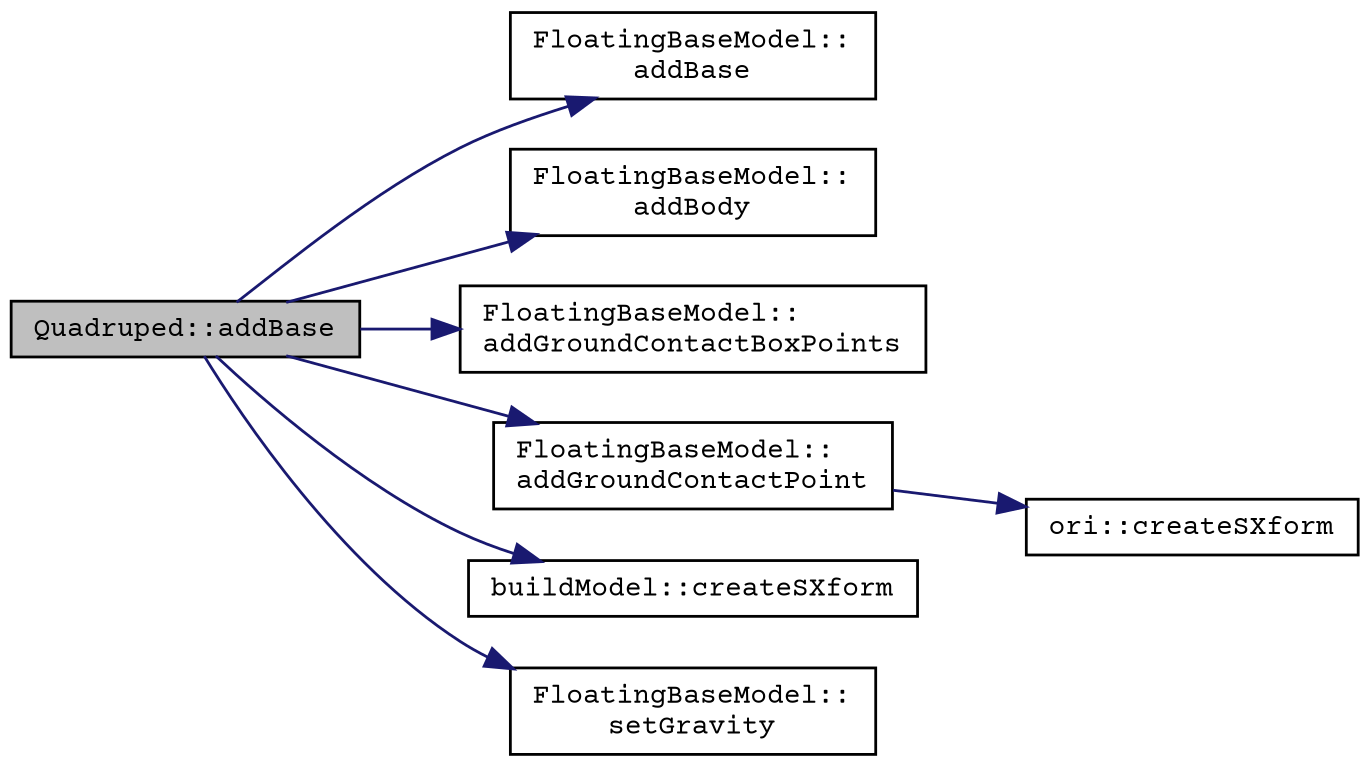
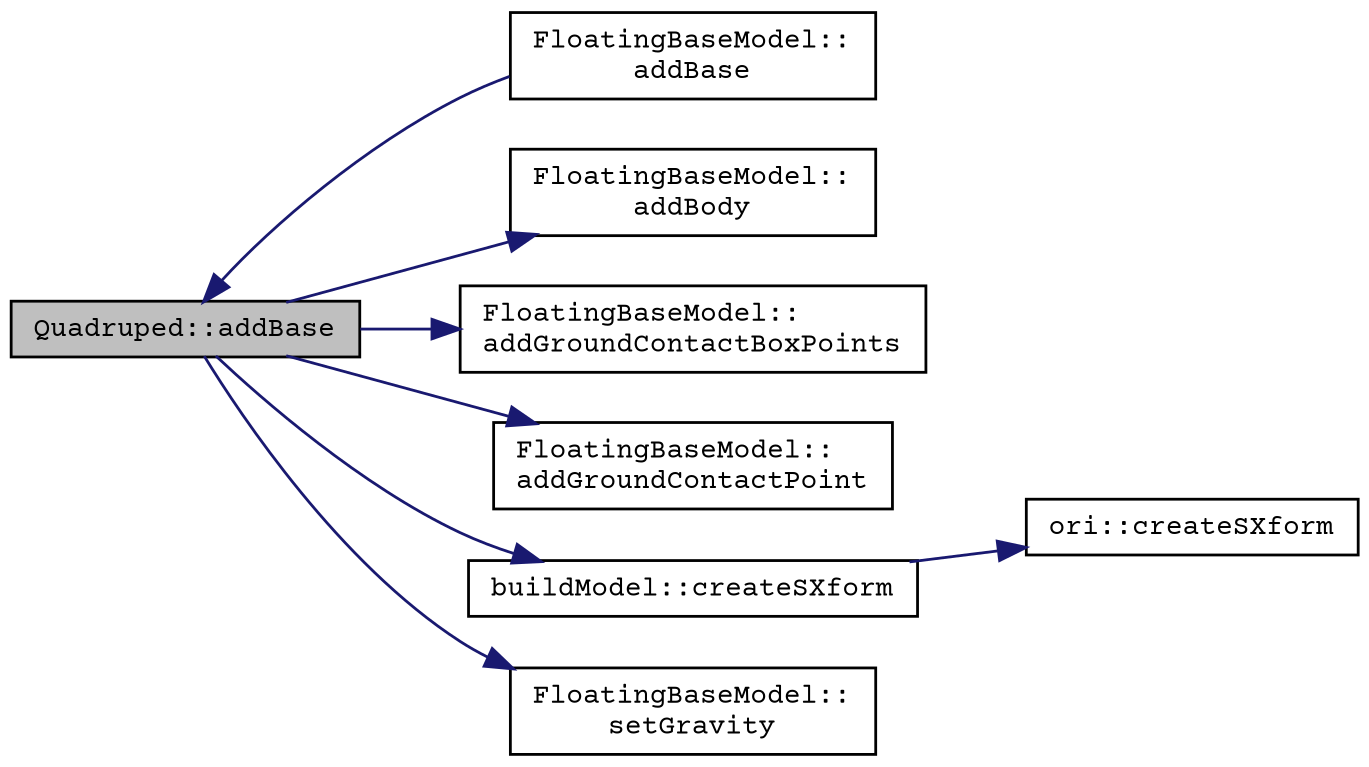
(393, 187) -> (355, 163)
(945, 497) -> (954, 556)
